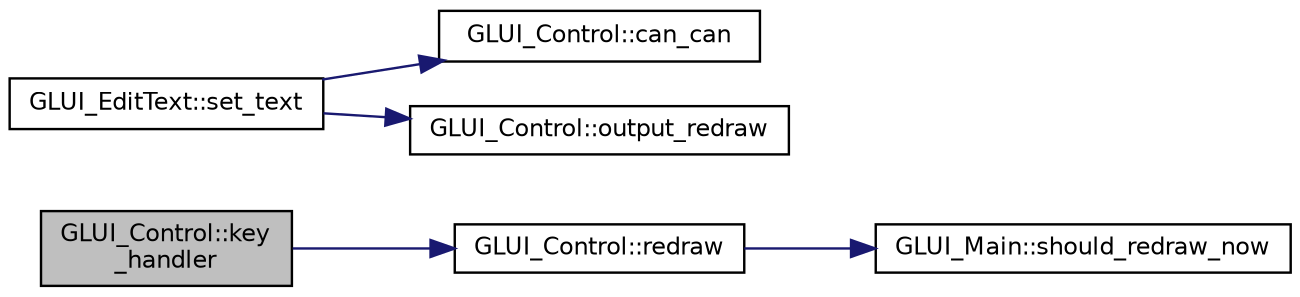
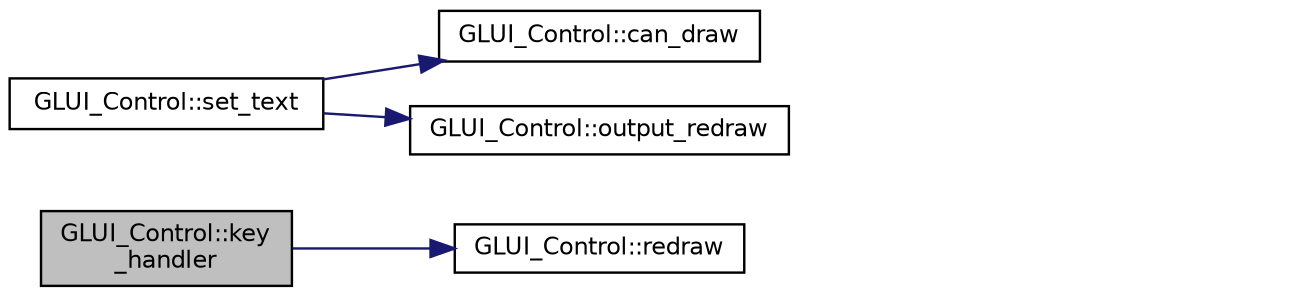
(600, 36) -> (600, 36)
(166, 104) -> (166, 104)
(1083, 248) -> none
